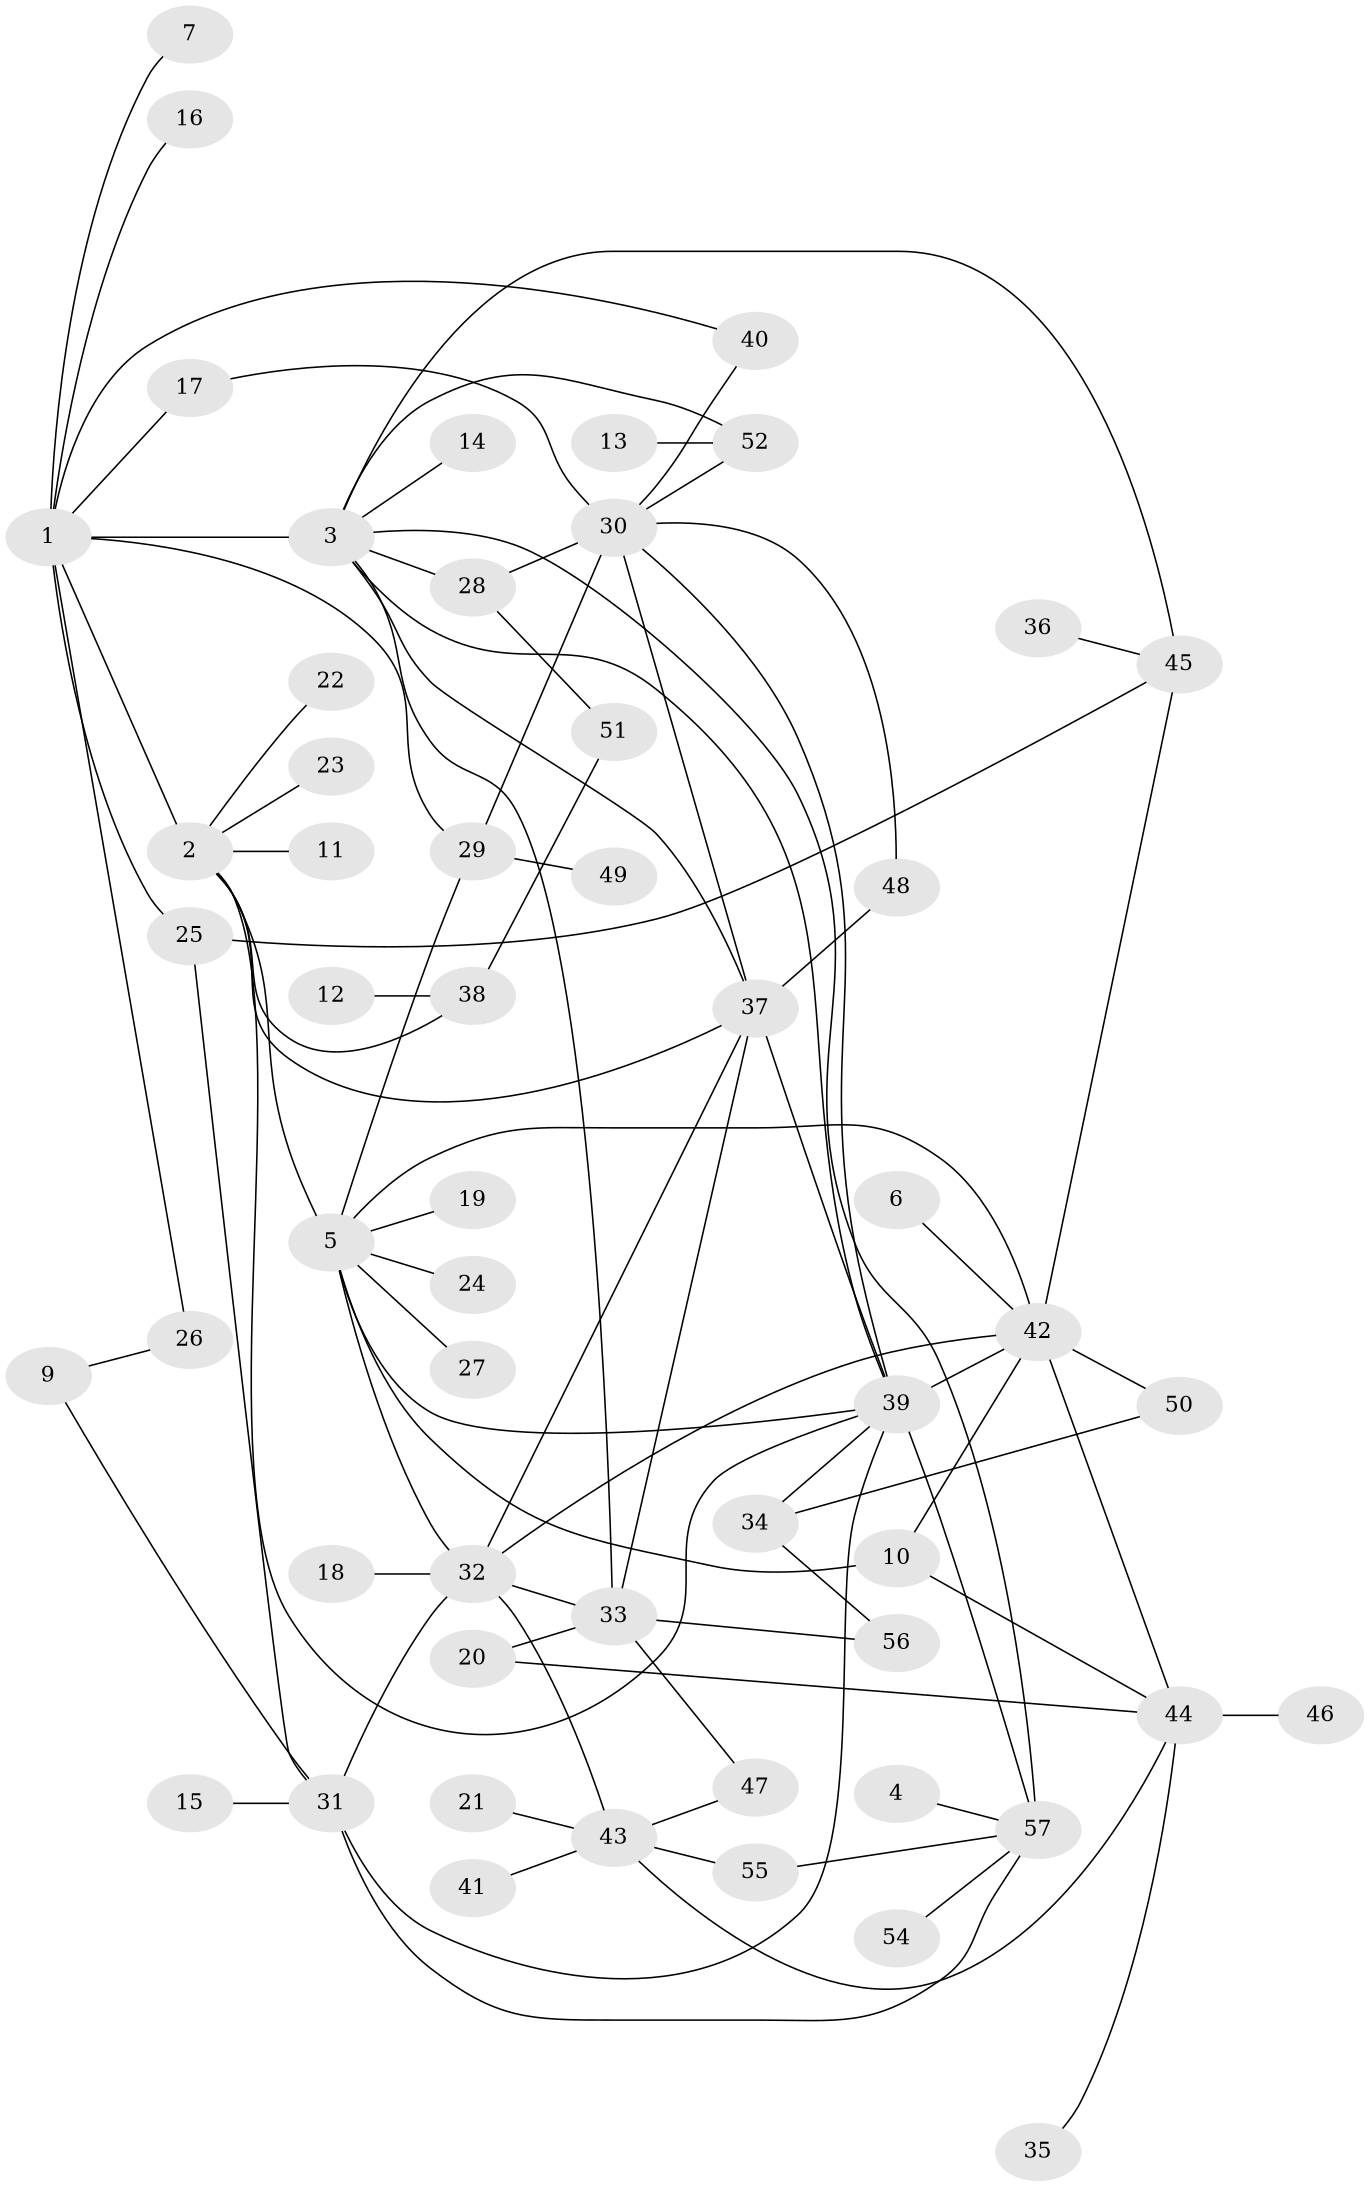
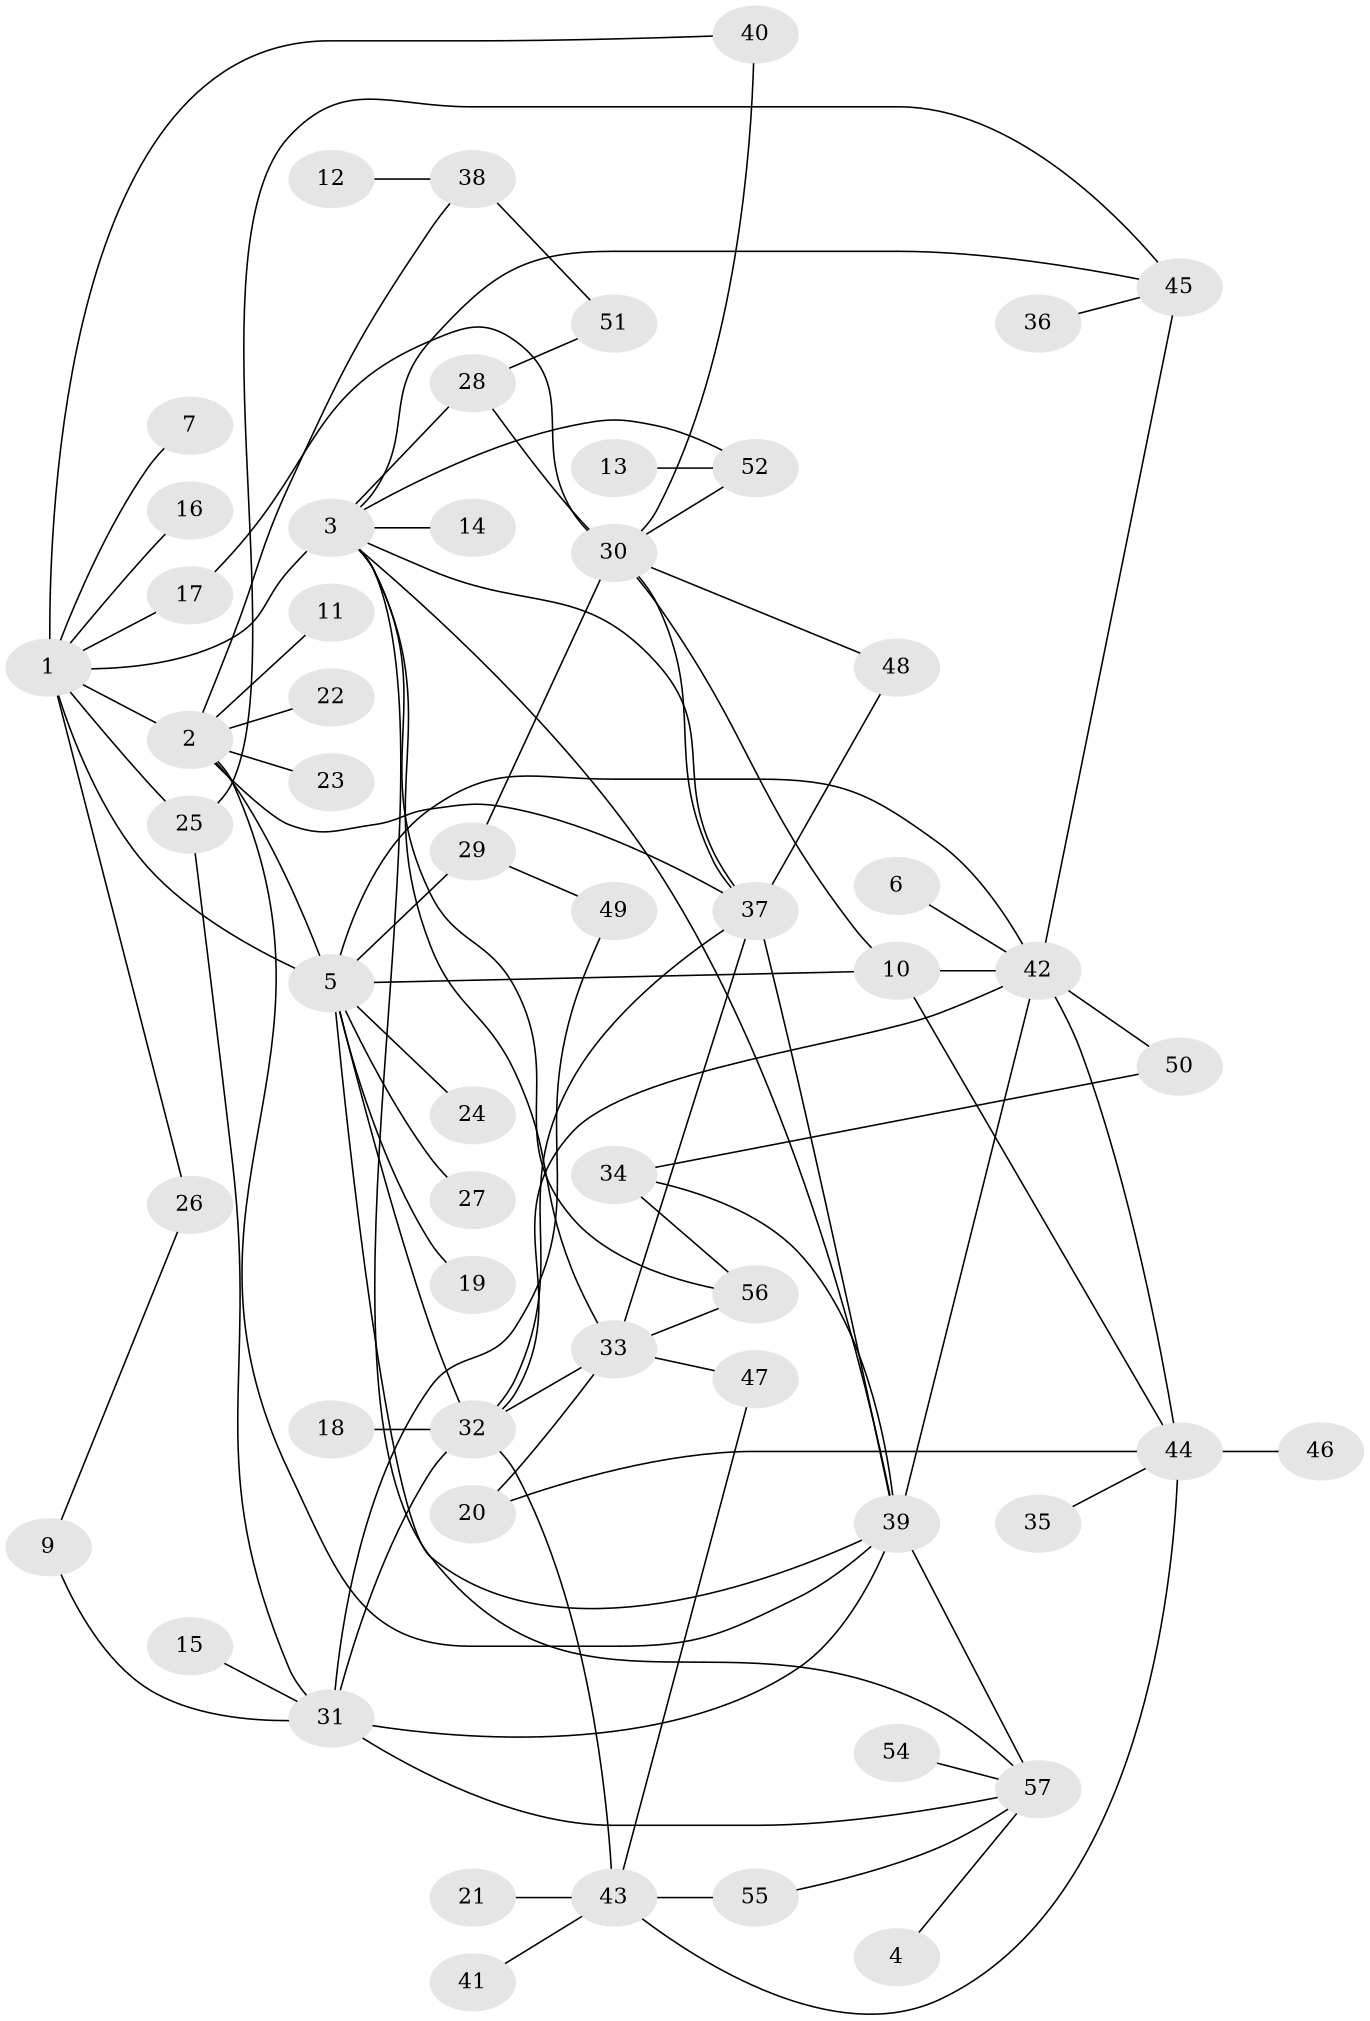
(336, 609) -> (143, 861)
(843, 911) -> (752, 764)
none -> (490, 955)
none -> (508, 1336)
